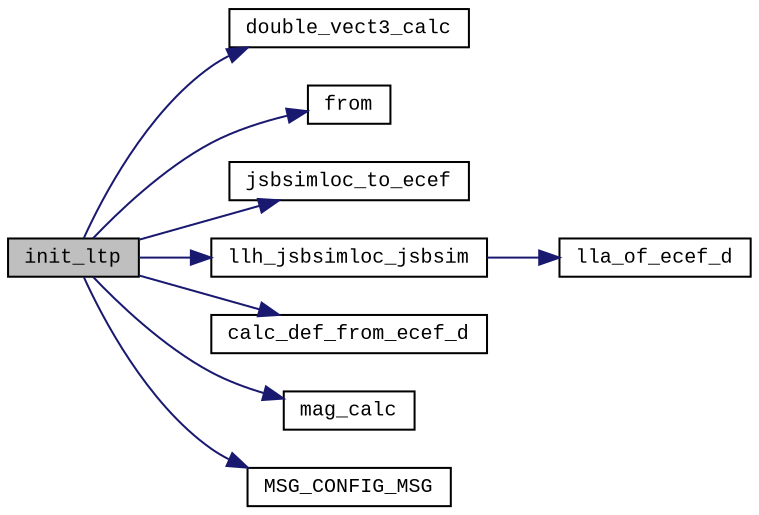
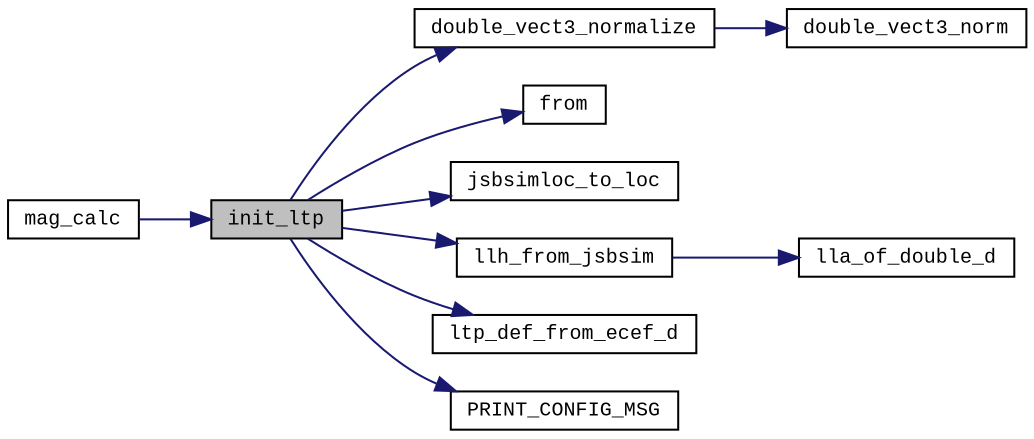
(349, 28) -> (565, 28)
none -> (907, 28)
(349, 181) -> (565, 181)
(349, 258) -> (565, 258)
(655, 258) -> (907, 258)
(349, 334) -> (565, 334)
(171, 346) -> (165, 219)
(349, 487) -> (565, 411)
